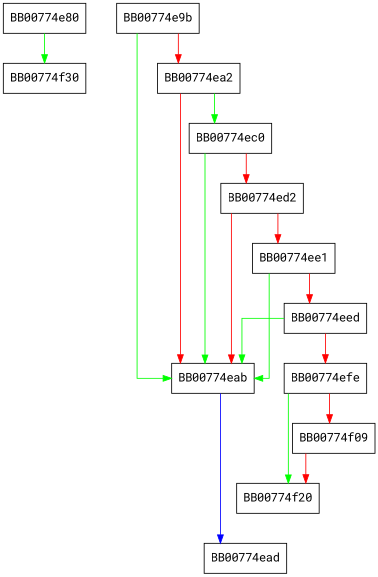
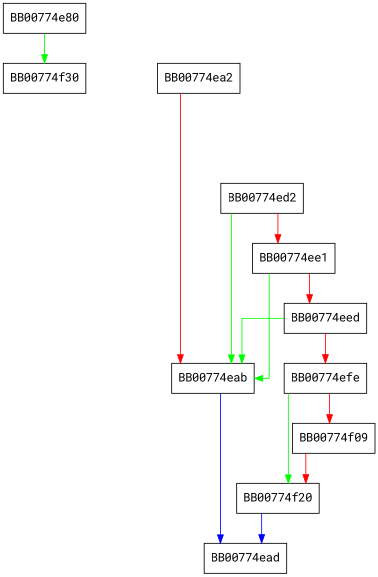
(158, 18) -> none
(230, 138) -> none
(231, 284) -> (231, 284)
none -> (262, 524)
